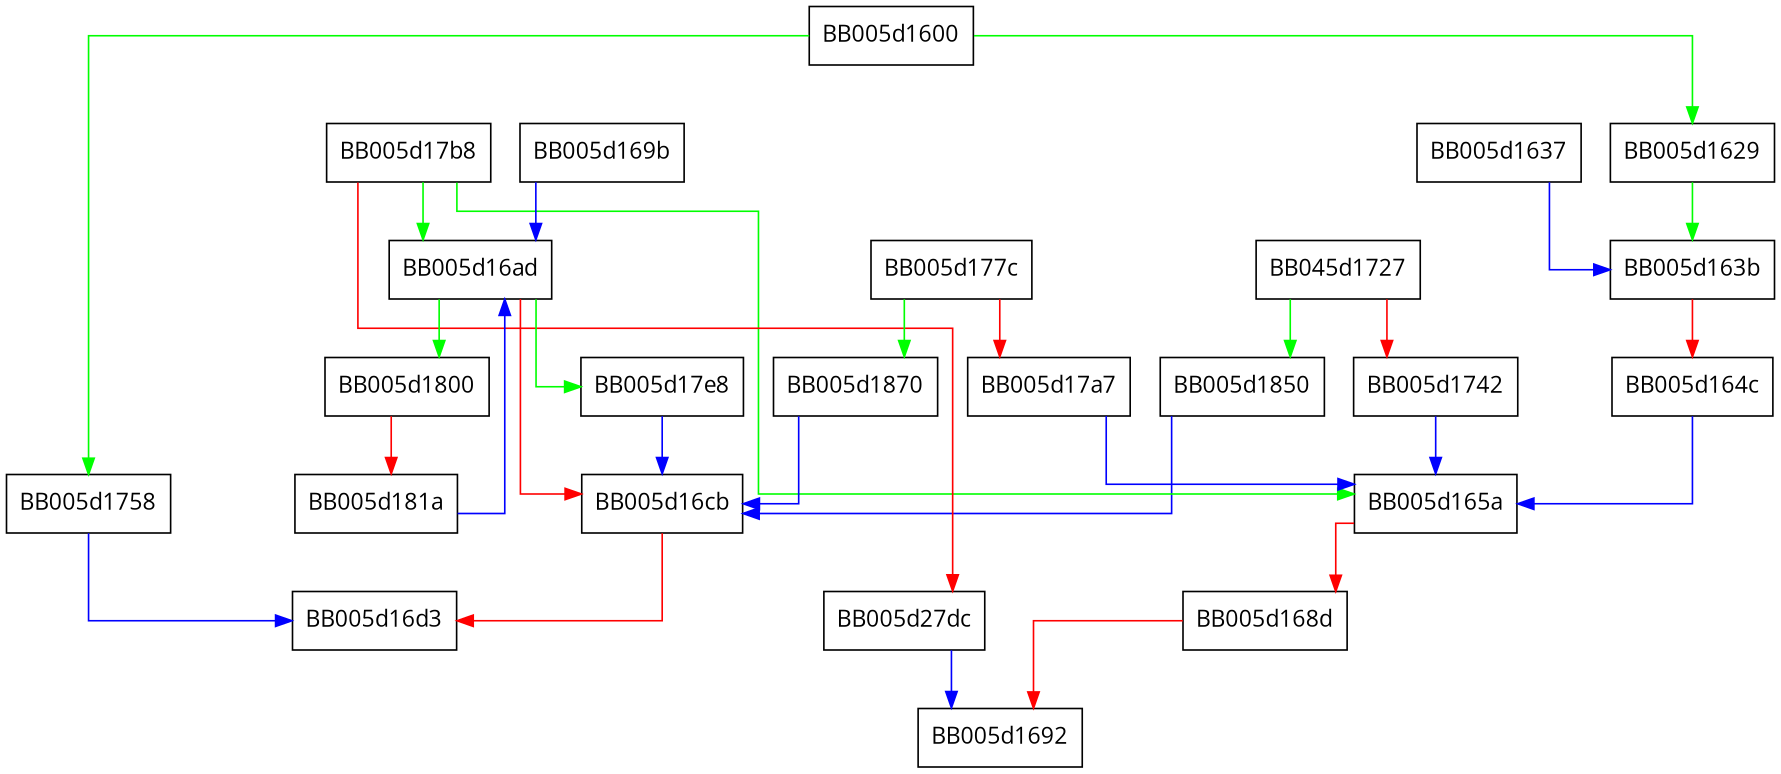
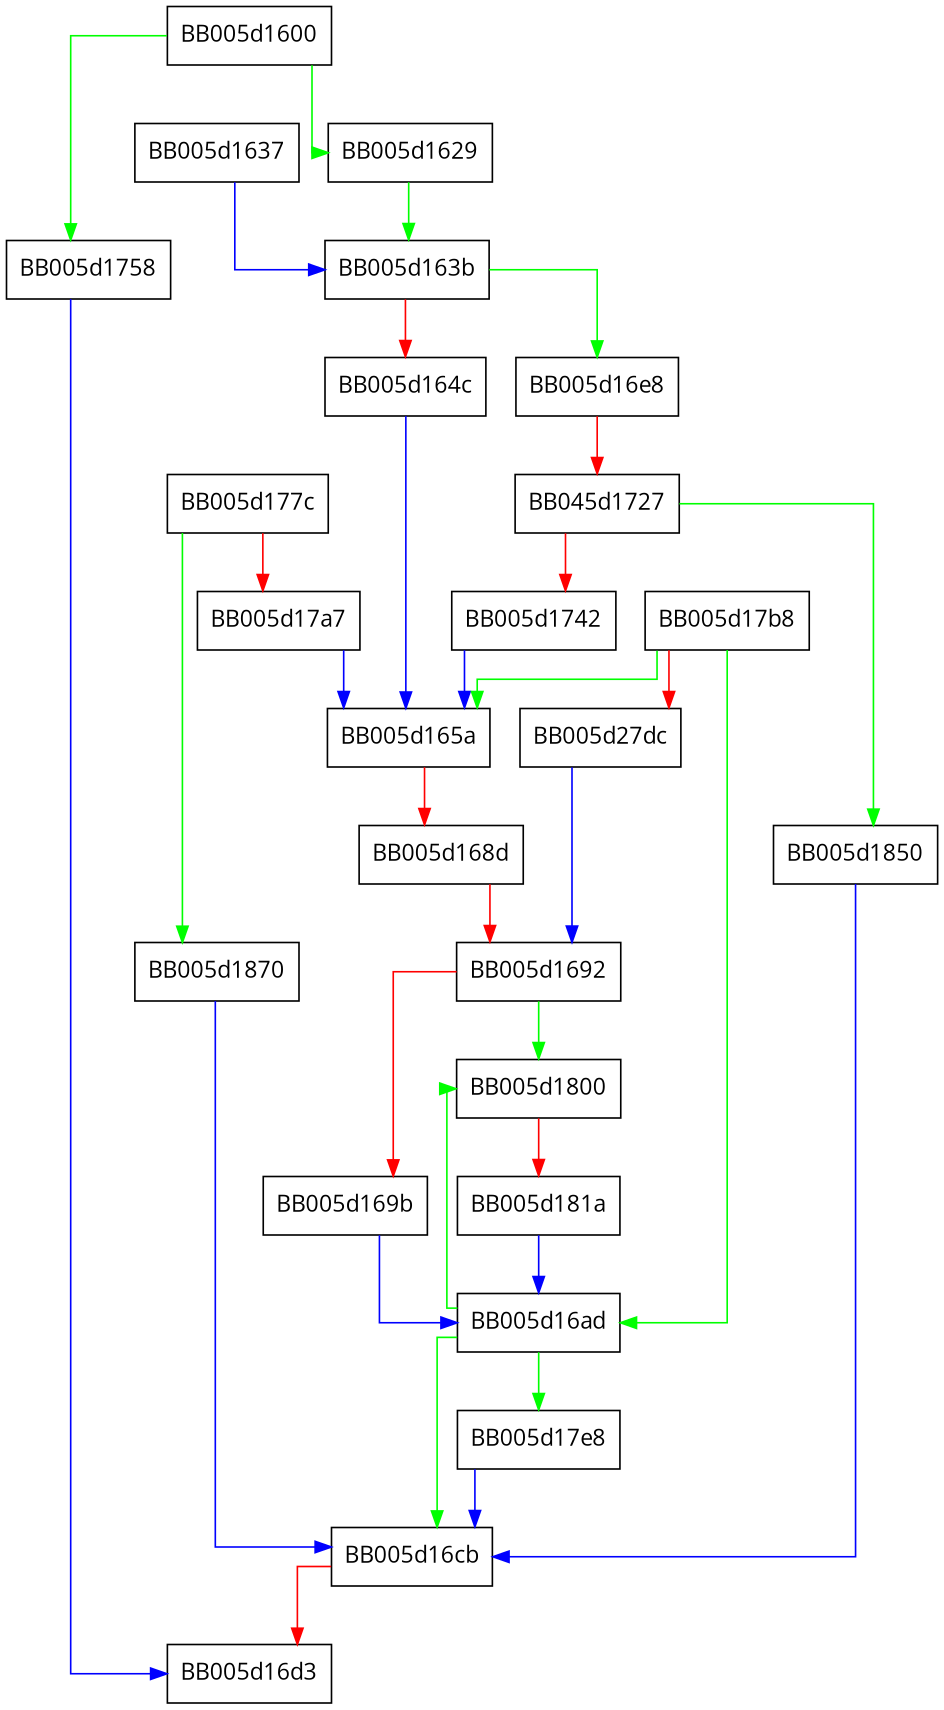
none -> (597, 387)
(520, 419) -> (437, 1414)
none -> (539, 1022)
none -> (393, 1034)
